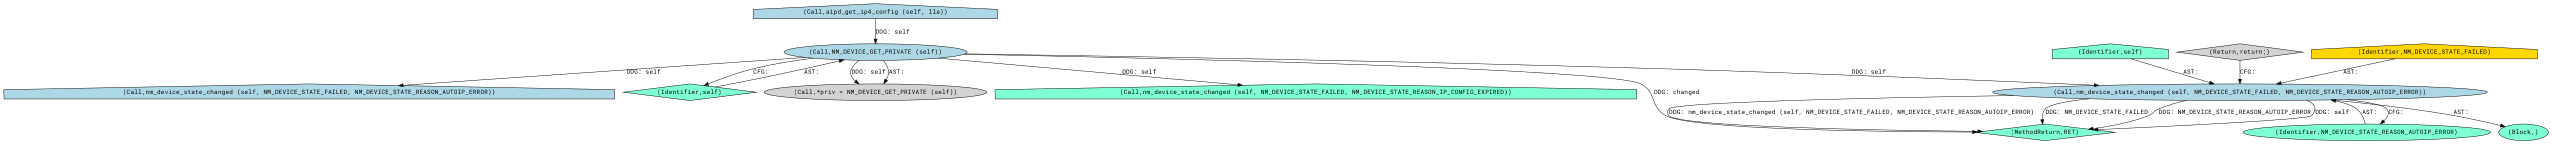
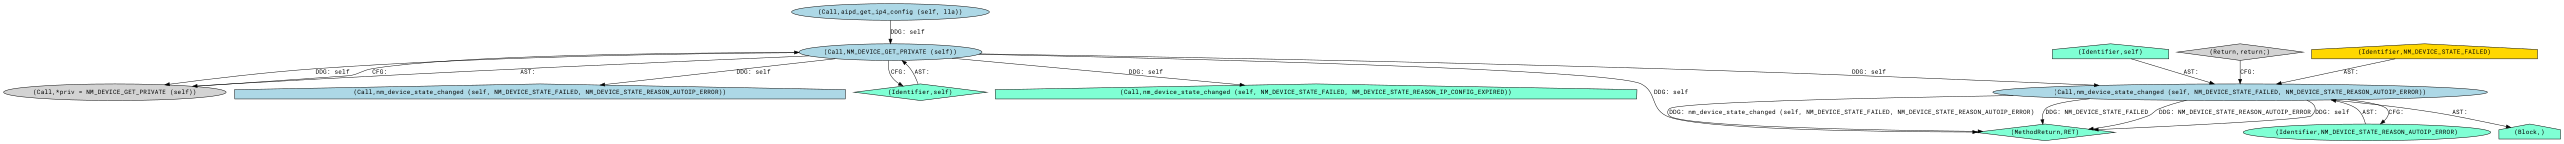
(876, 12) -> (890, 12)
none -> (373, 69)
(1677, 92) -> (1671, 92)
(2524, 132) -> (2530, 132)
